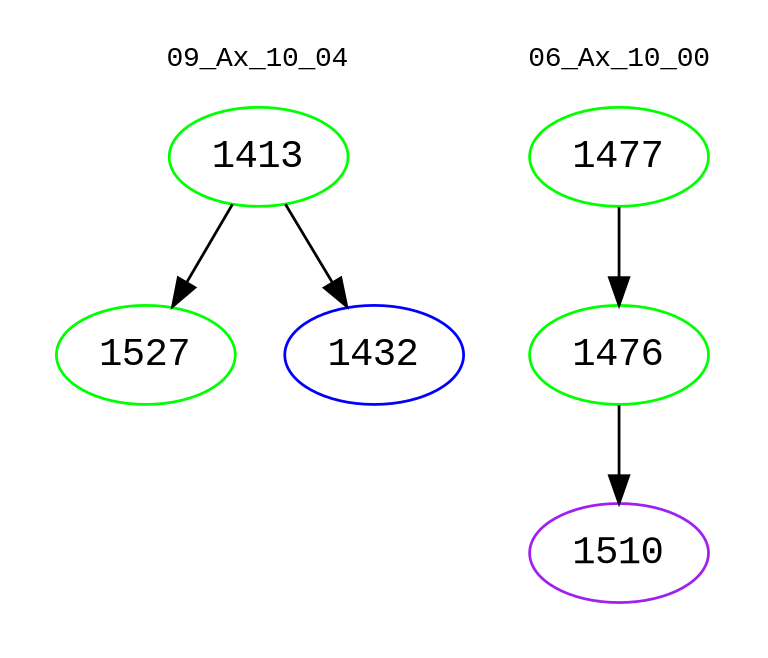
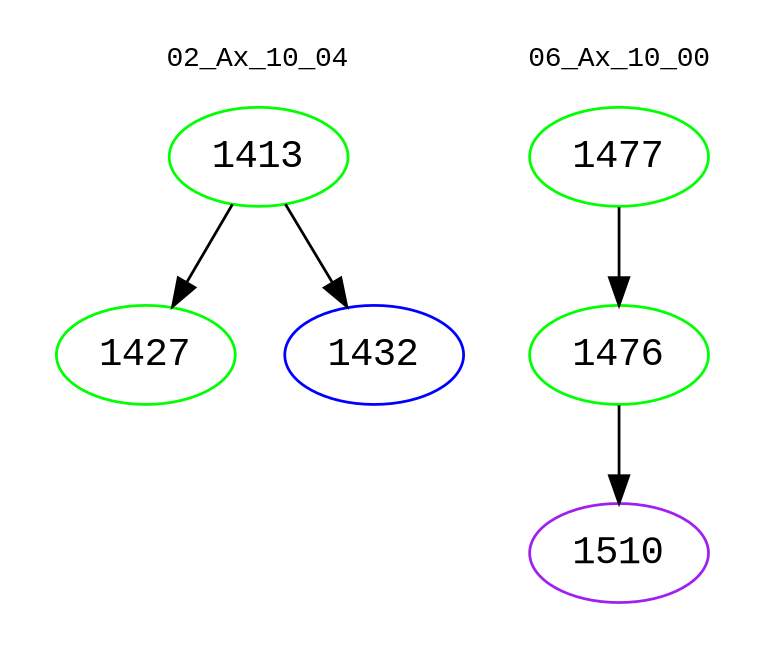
(259, 59) -> (259, 59)
(146, 355) -> (146, 355)
